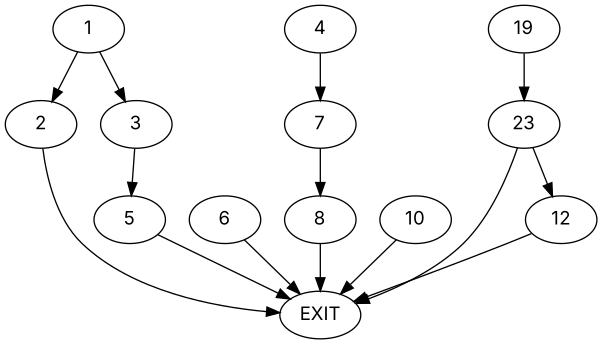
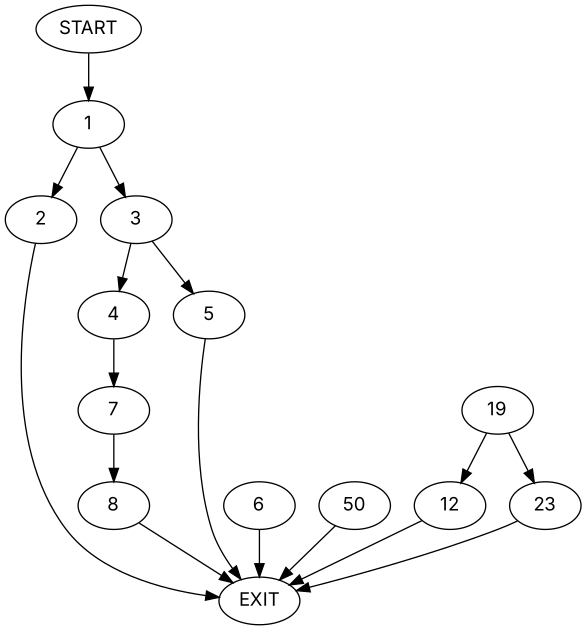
none -> (89, 29)
(540, 166) -> (477, 452)
(416, 220) -> (355, 506)
none -> (127, 261)
